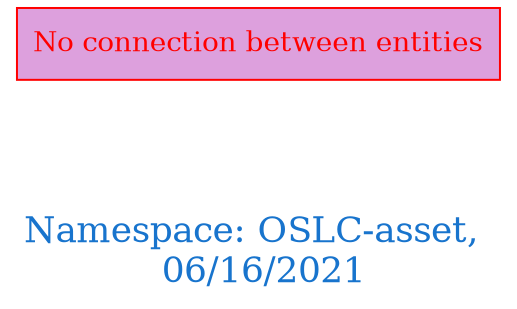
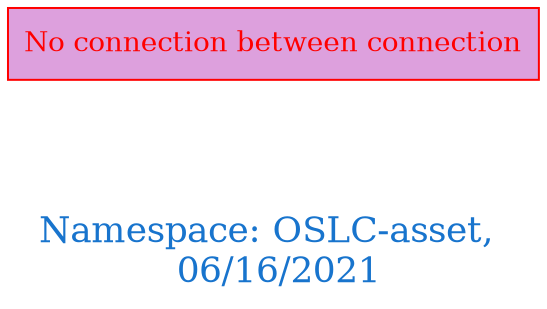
(258, 44) -> (273, 44)
